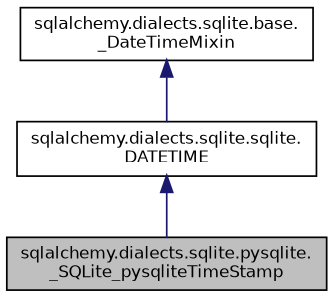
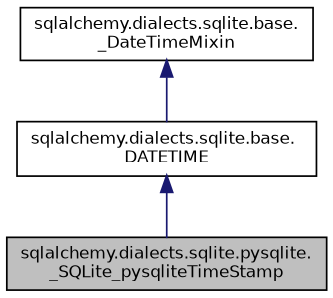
(167, 149) -> (167, 149)
